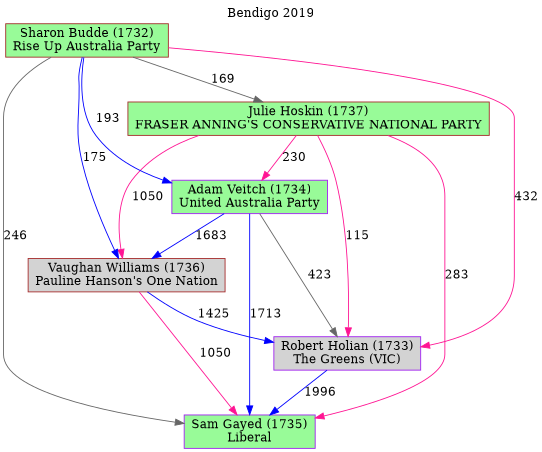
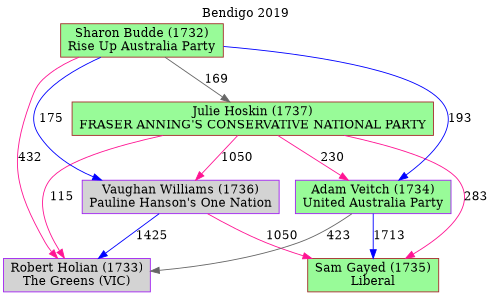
(192, 234) -> none
(127, 275) -> (181, 197)
(4, 292) -> none
(302, 390) -> none
(250, 432) -> (373, 275)
